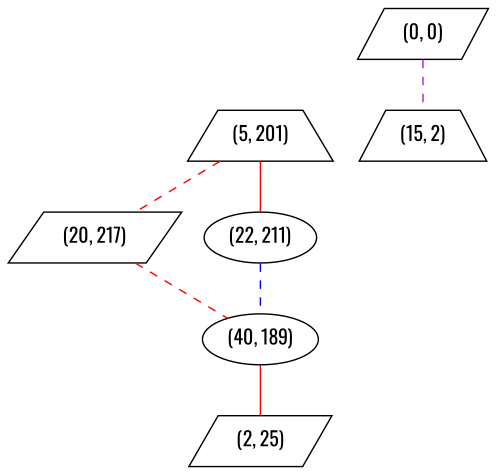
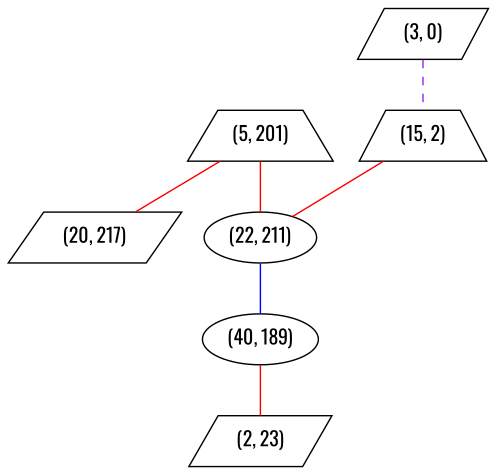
(423, 34) -> (423, 34)
(178, 187) -> (178, 187)
none -> (338, 189)
(260, 289) -> (260, 289)
(182, 291) -> none
(260, 441) -> (260, 441)
